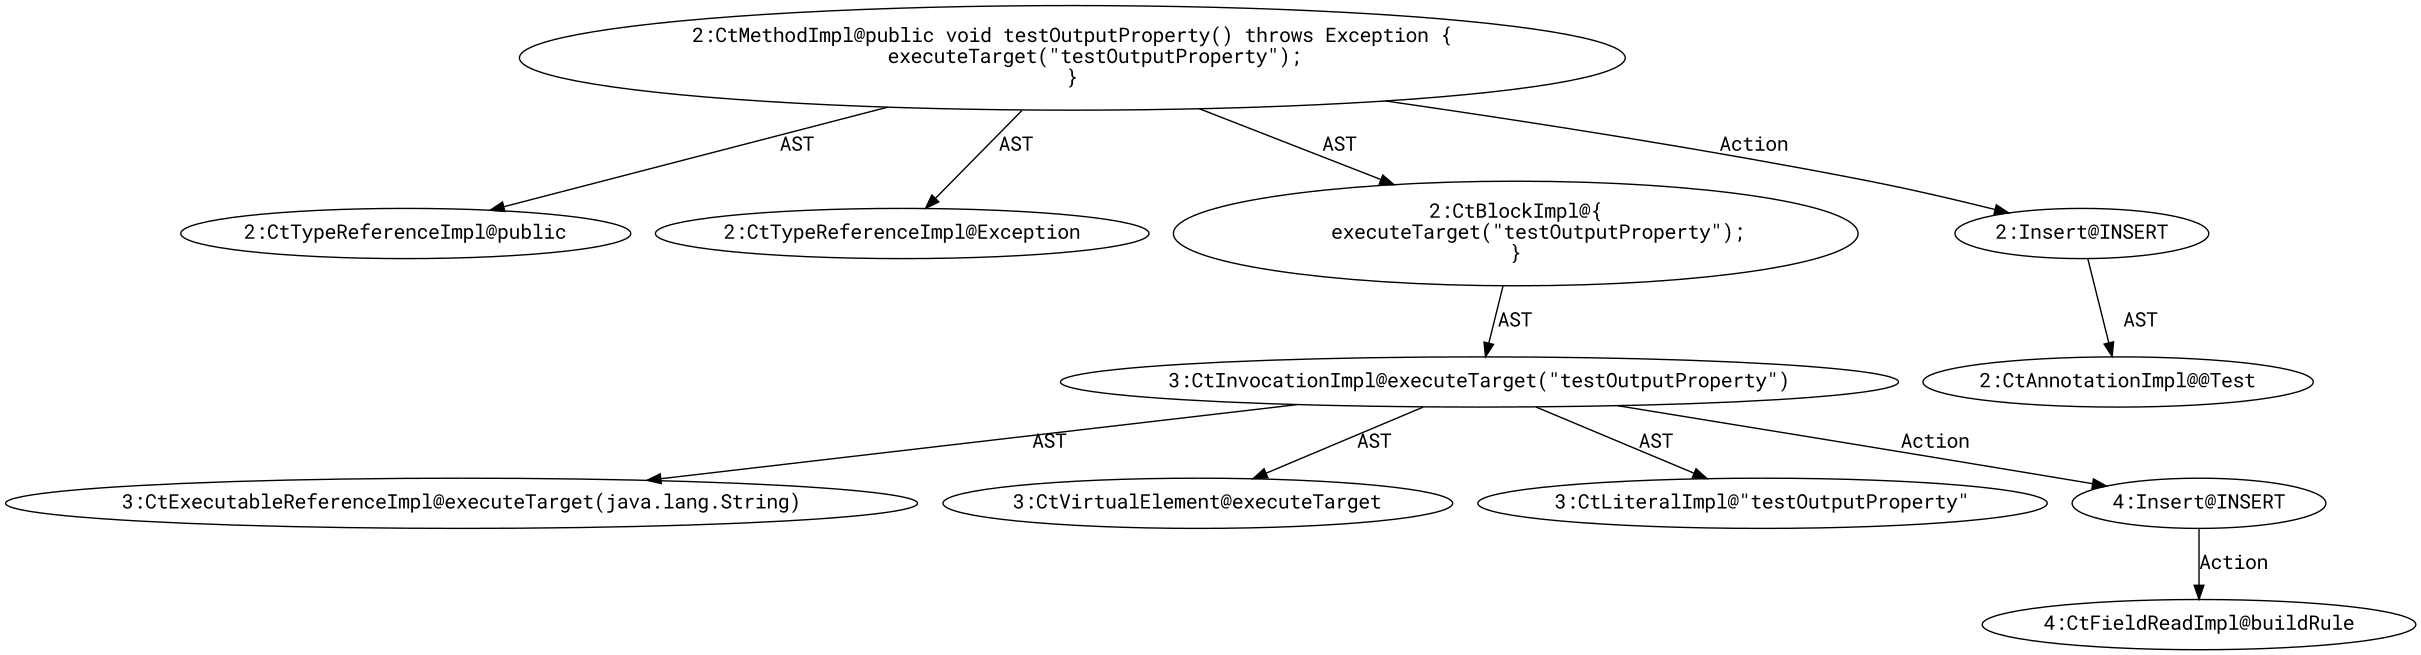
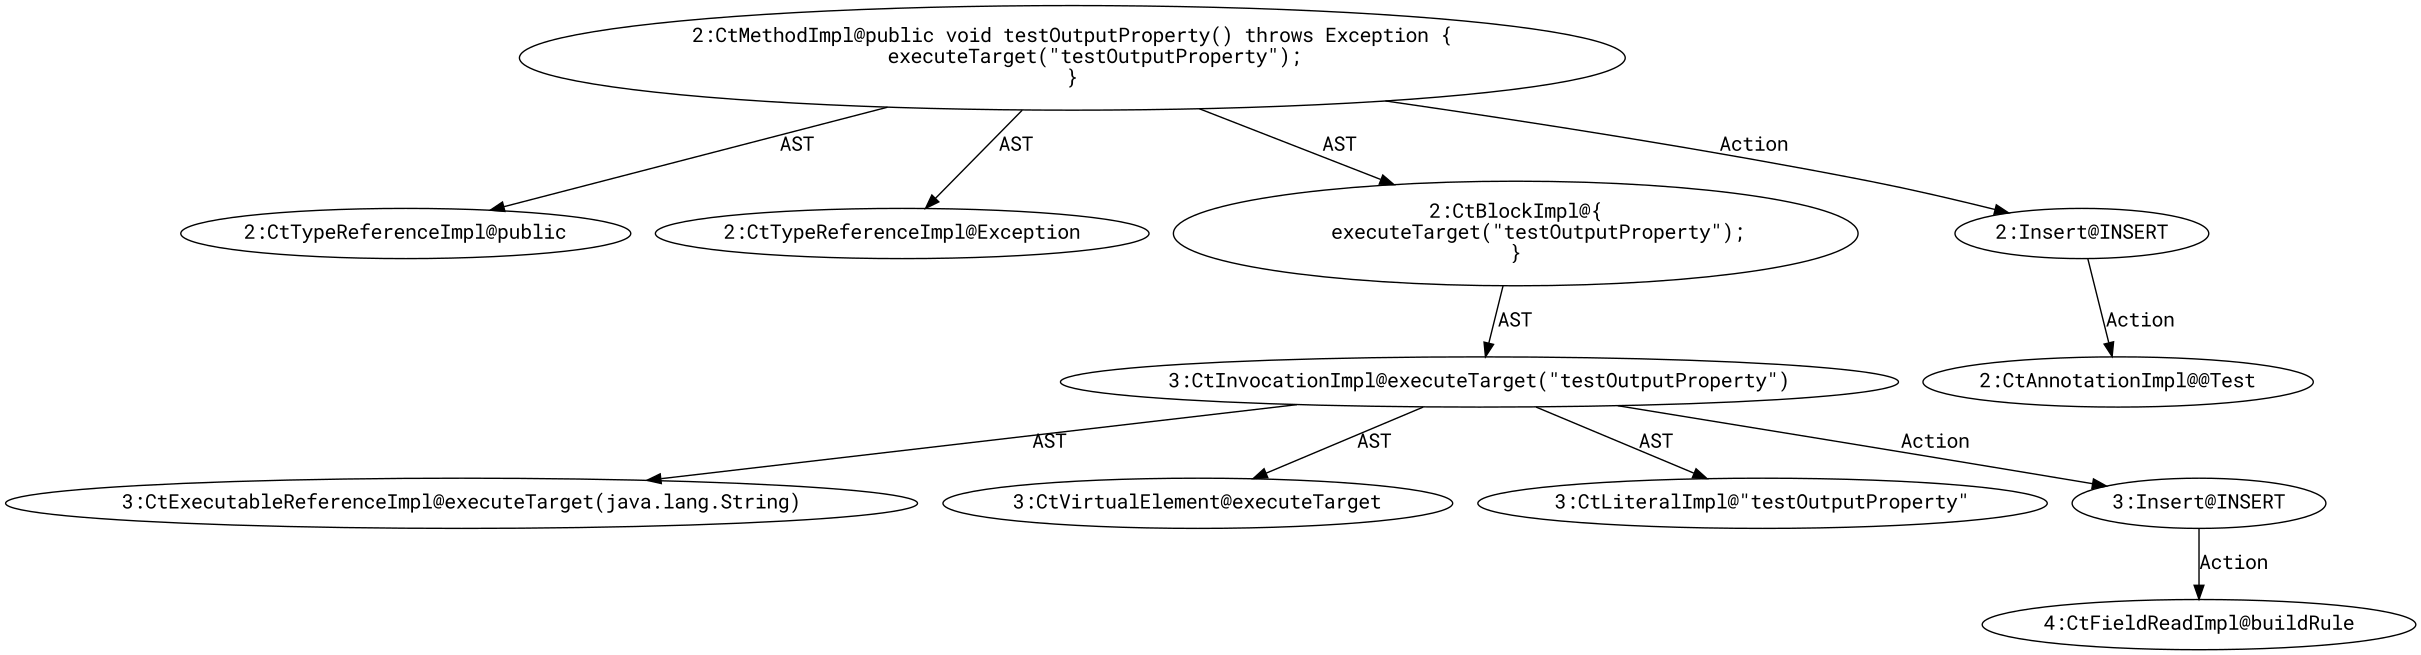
(2140, 321) -> (2140, 321)
(2199, 503) -> (2199, 503)
